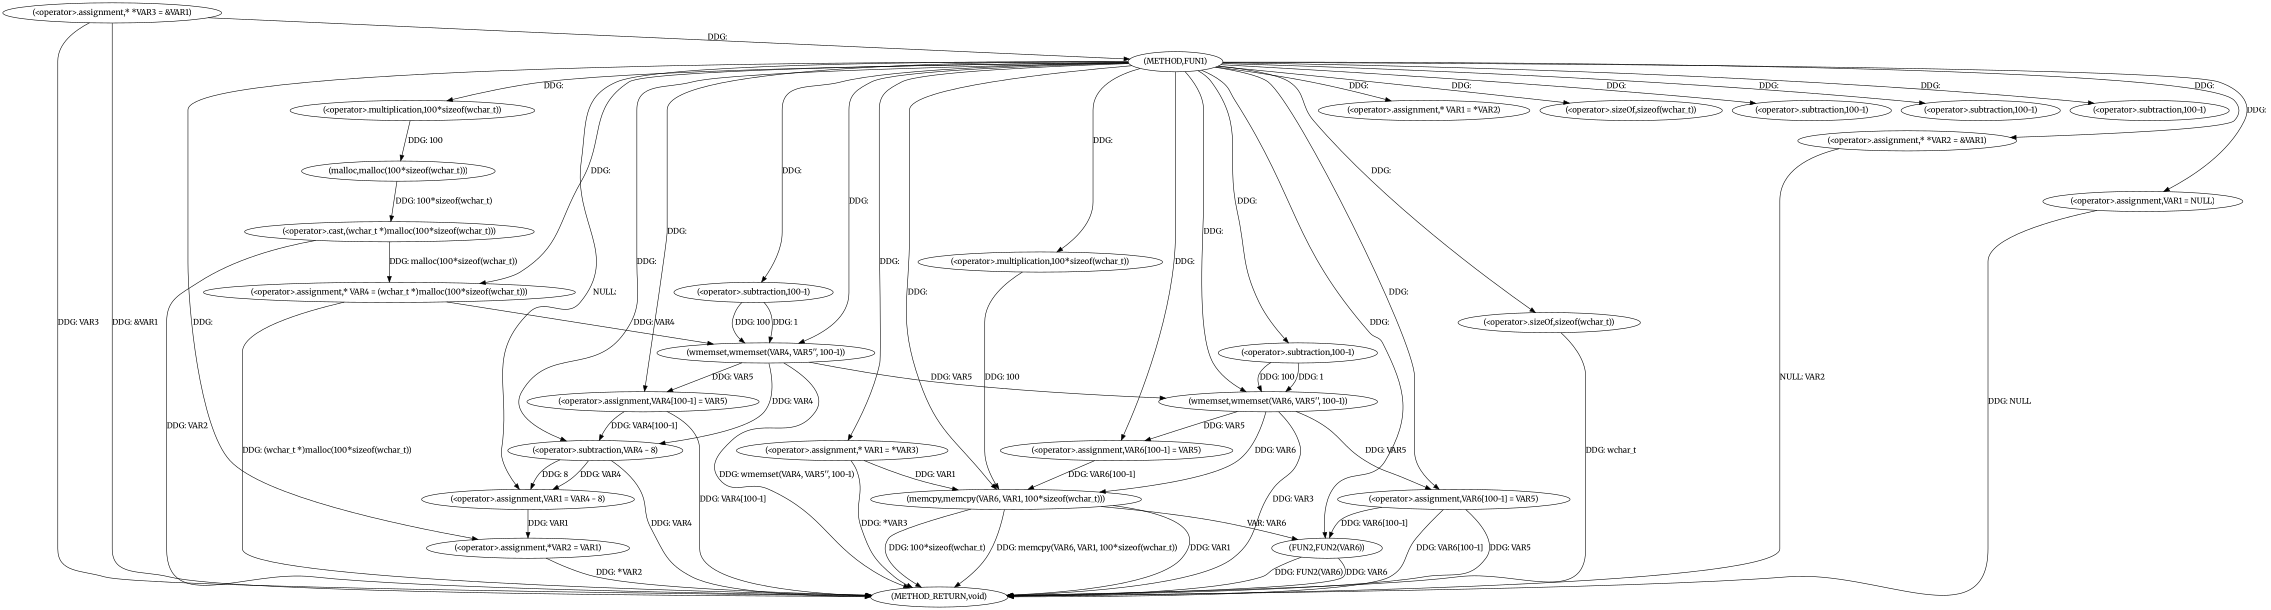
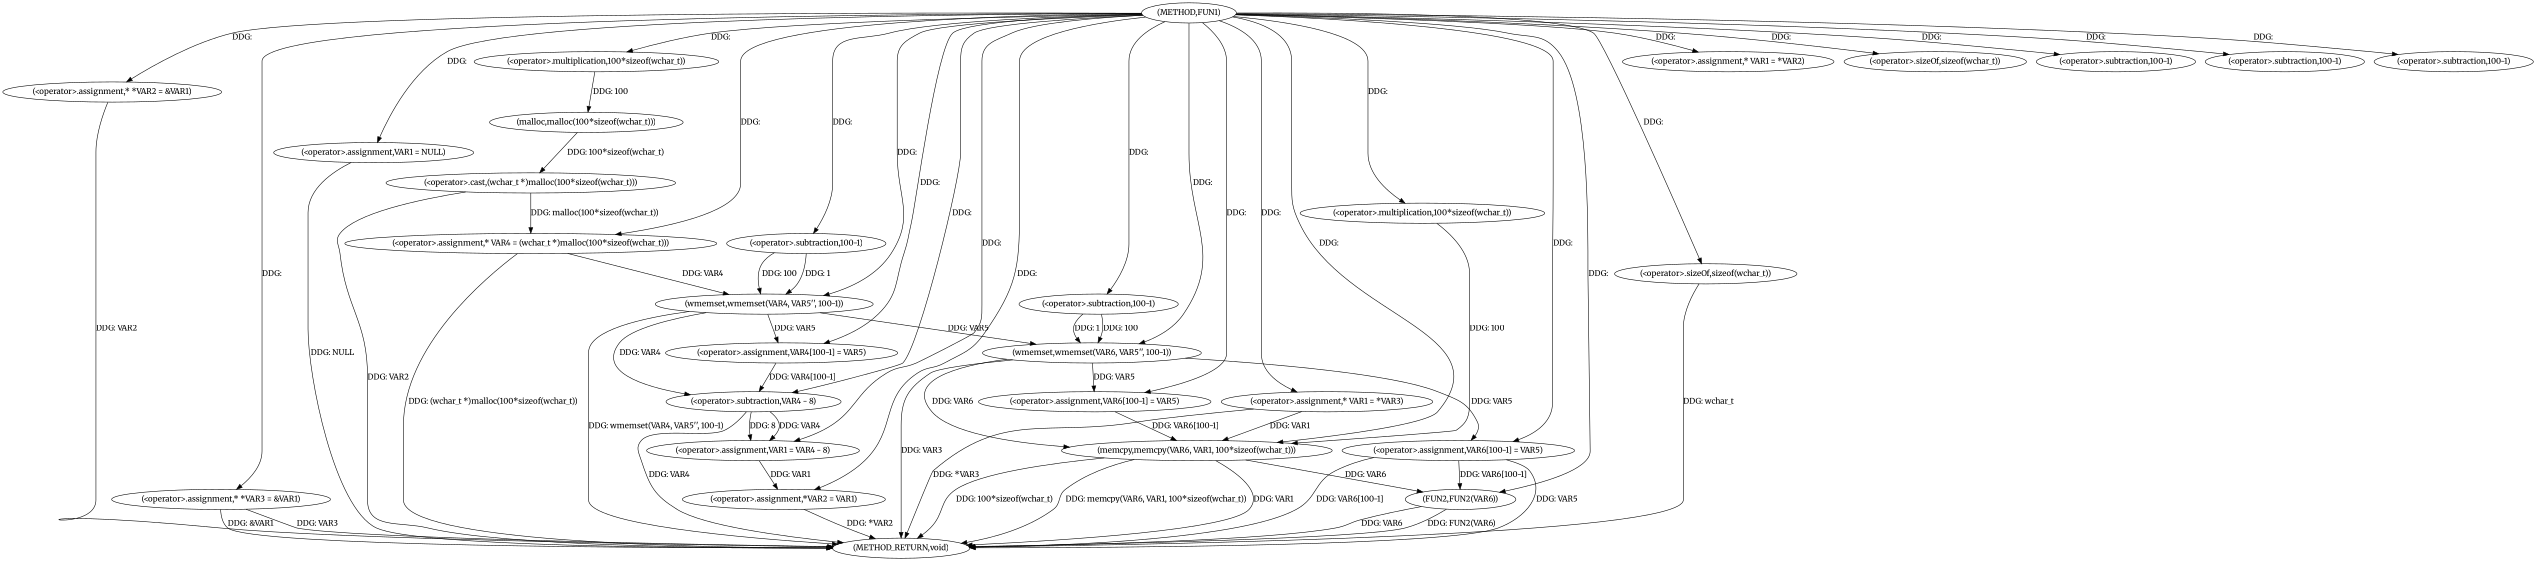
(666, 38) -> (484, 27)
(606, 292) -> (993, 244)
(1803, 377) -> (117, 329)
(1267, 524) -> (1366, 475)
(705, 562) -> none
